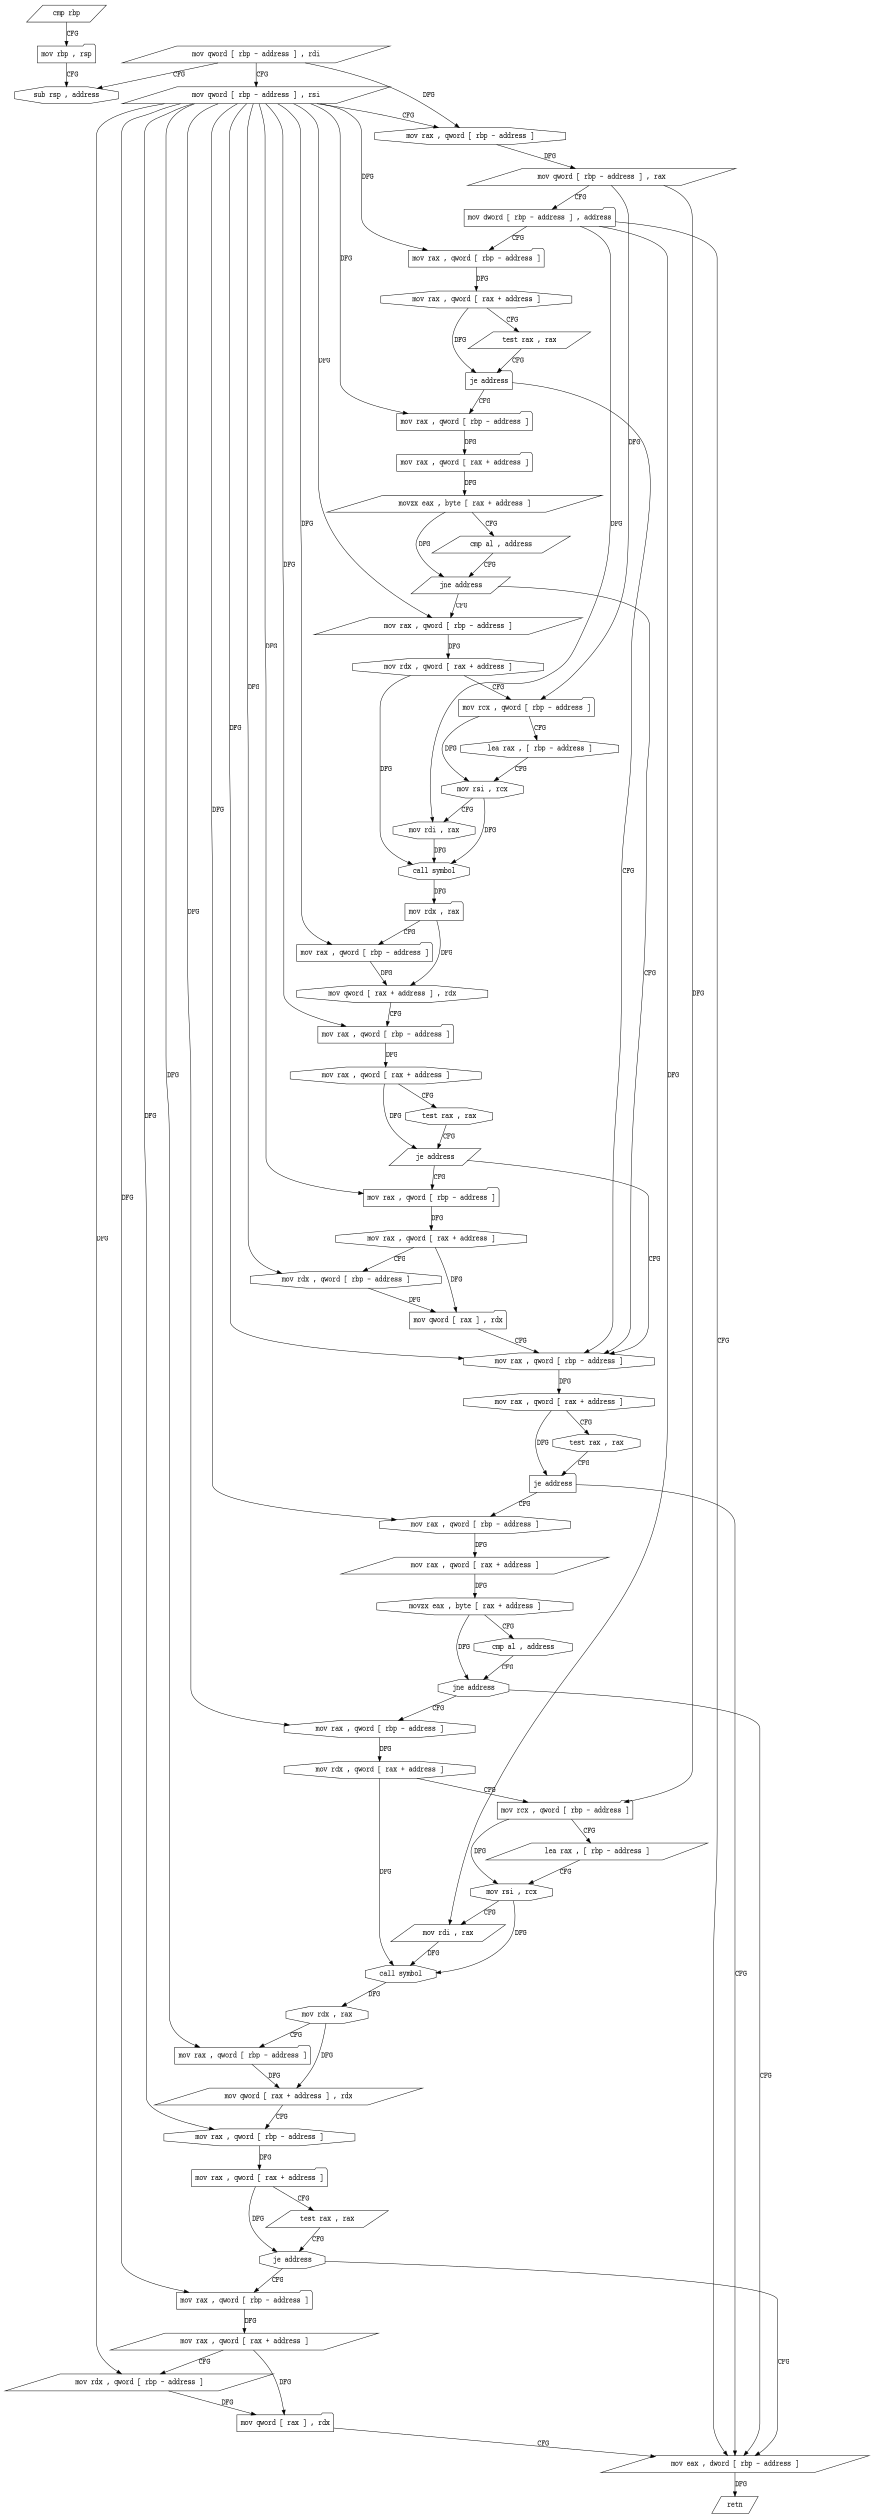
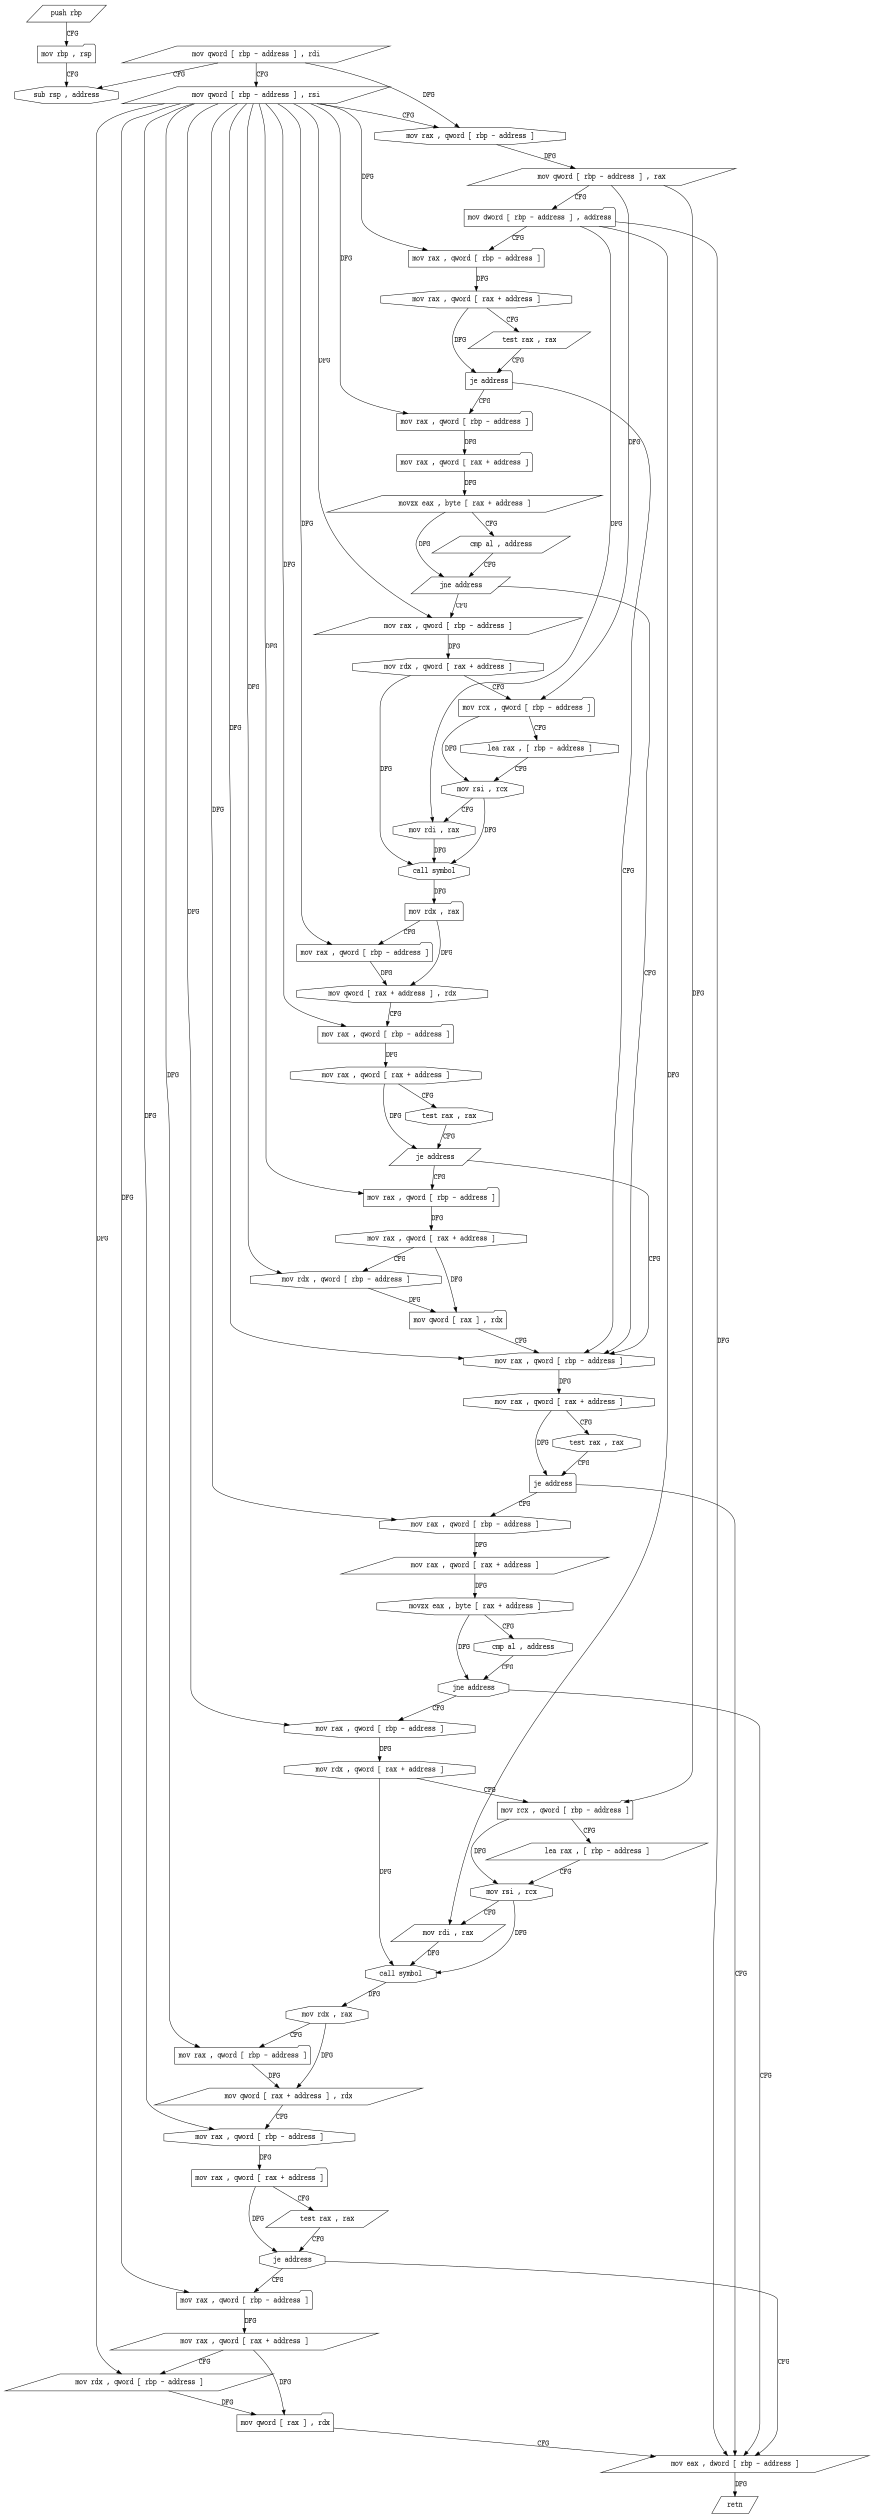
(66, 14) -> (66, 14)
(723, 1341) -> (723, 1341)
